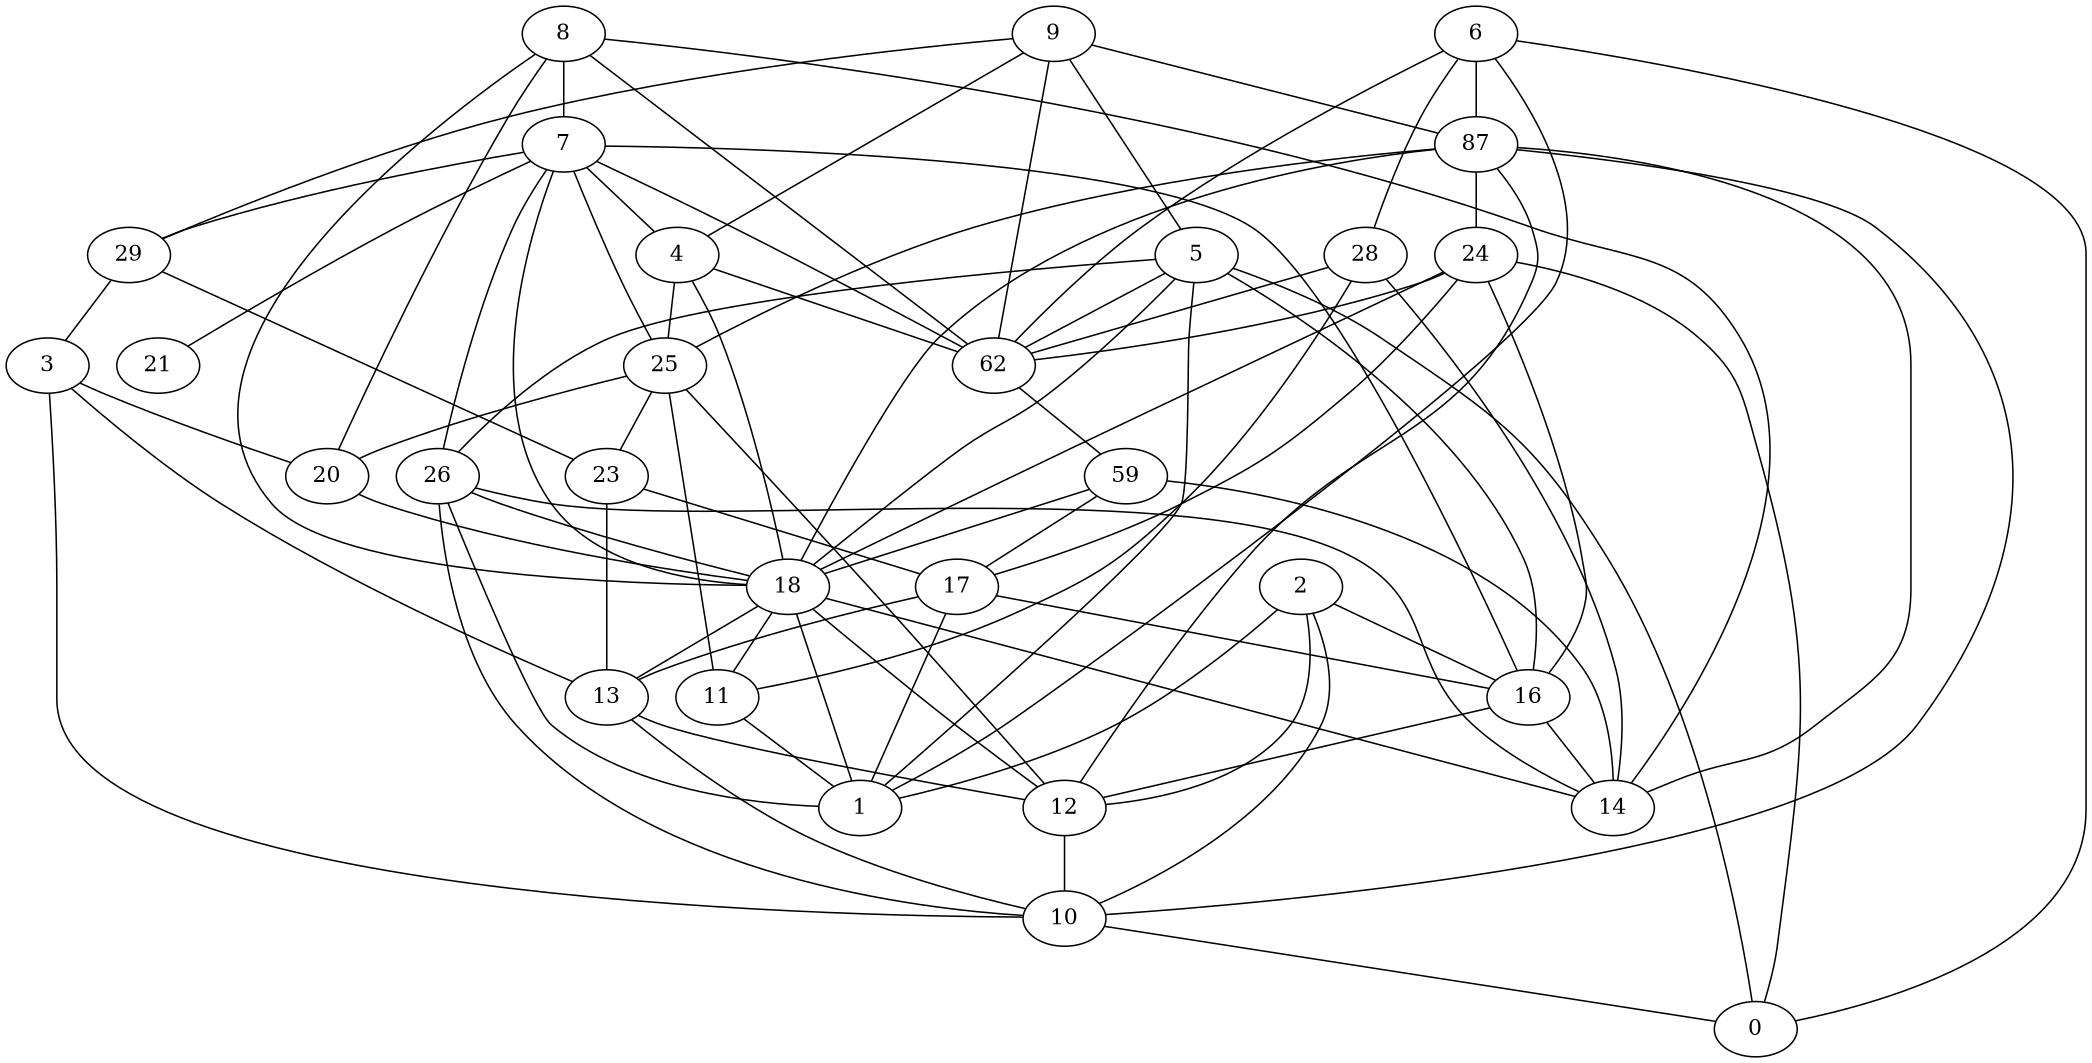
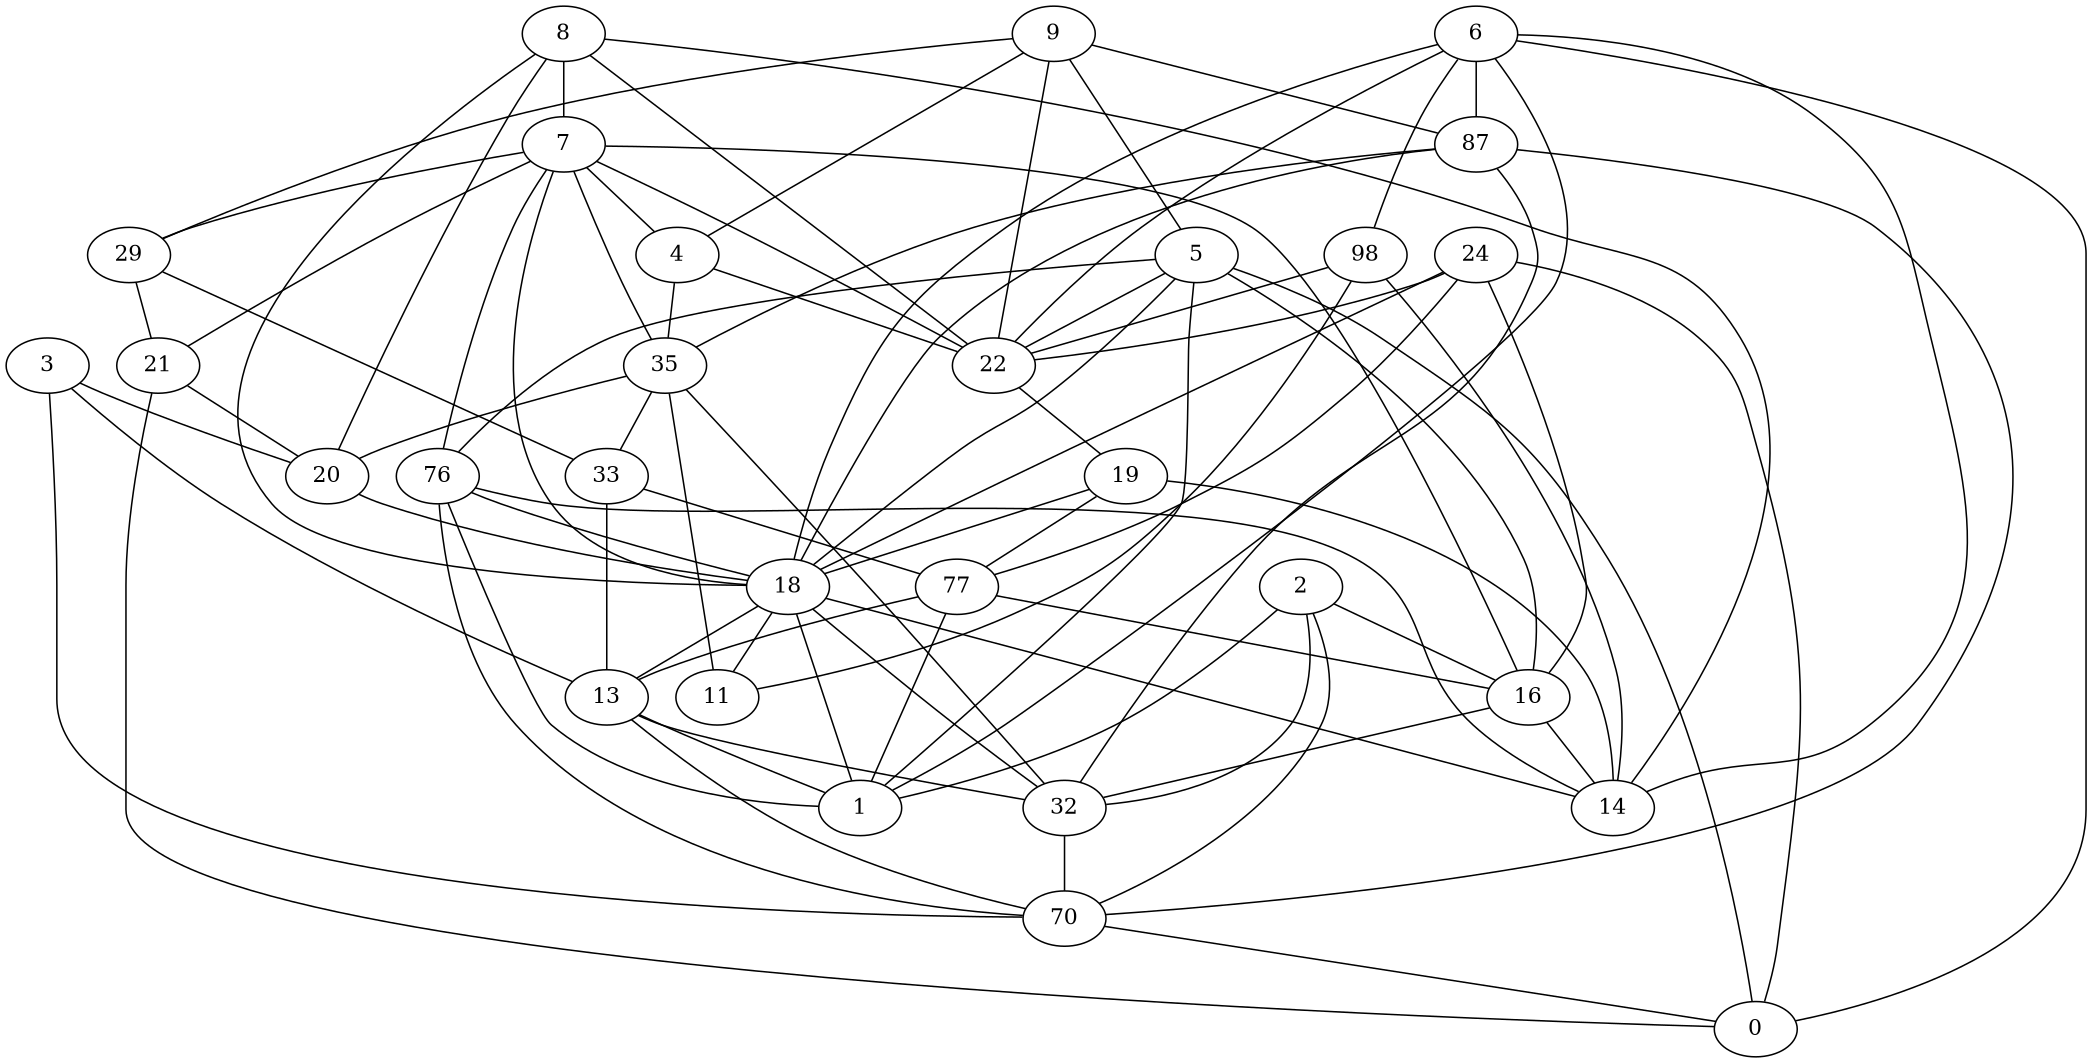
(1476, 200) -> none
(1366, 255) -> (1366, 255)
(88, 310) -> (144, 310)
(665, 366) -> (665, 366)
(994, 366) -> (994, 366)
(1911, 410) -> (1941, 381)
(747, 417) -> (1053, 197)
none -> (251, 426)
(438, 476) -> (438, 476)
(607, 476) -> (607, 476)
(1126, 476) -> (1126, 476)
(957, 587) -> (957, 587)
(775, 743) -> (732, 755)
(1065, 808) -> (1065, 808)
(1065, 919) -> (1065, 919)
none -> (695, 963)
